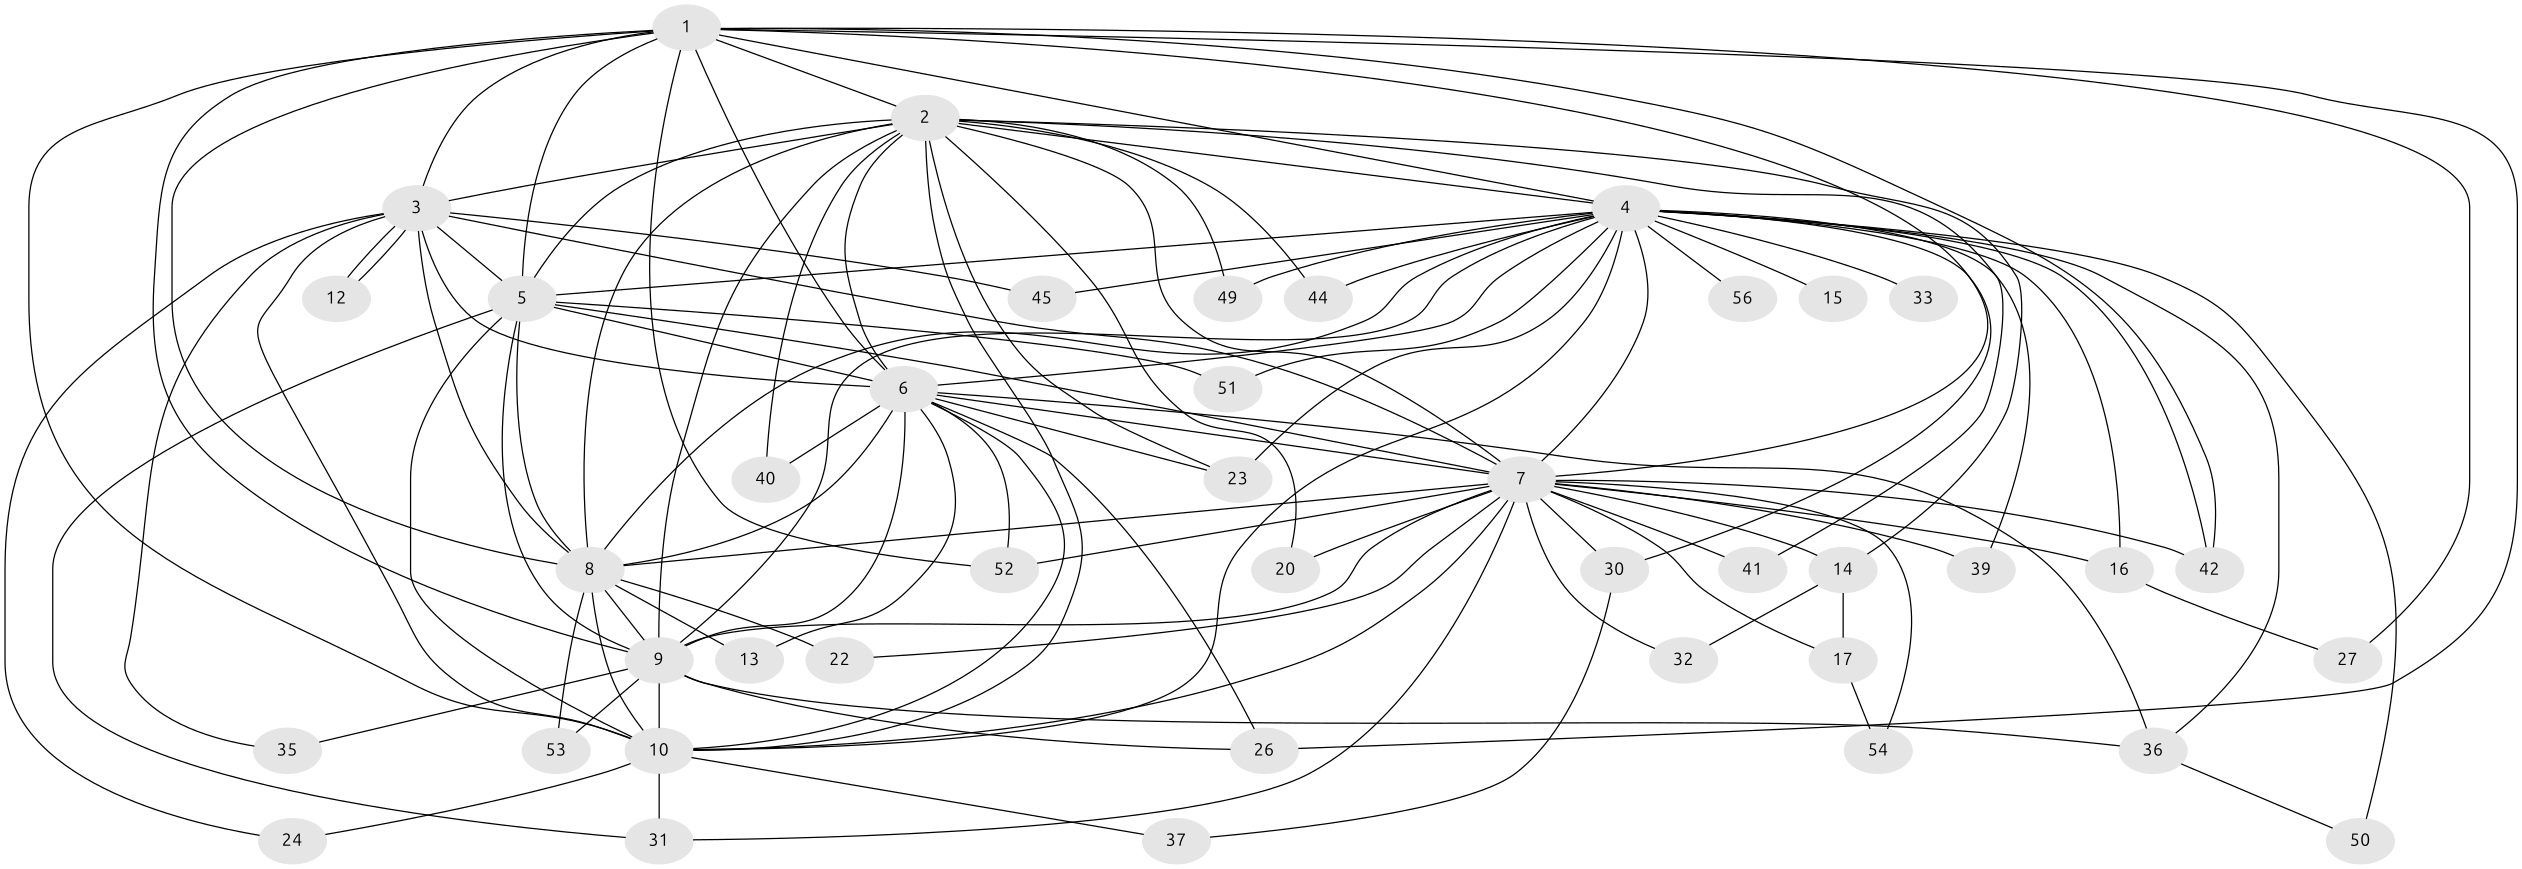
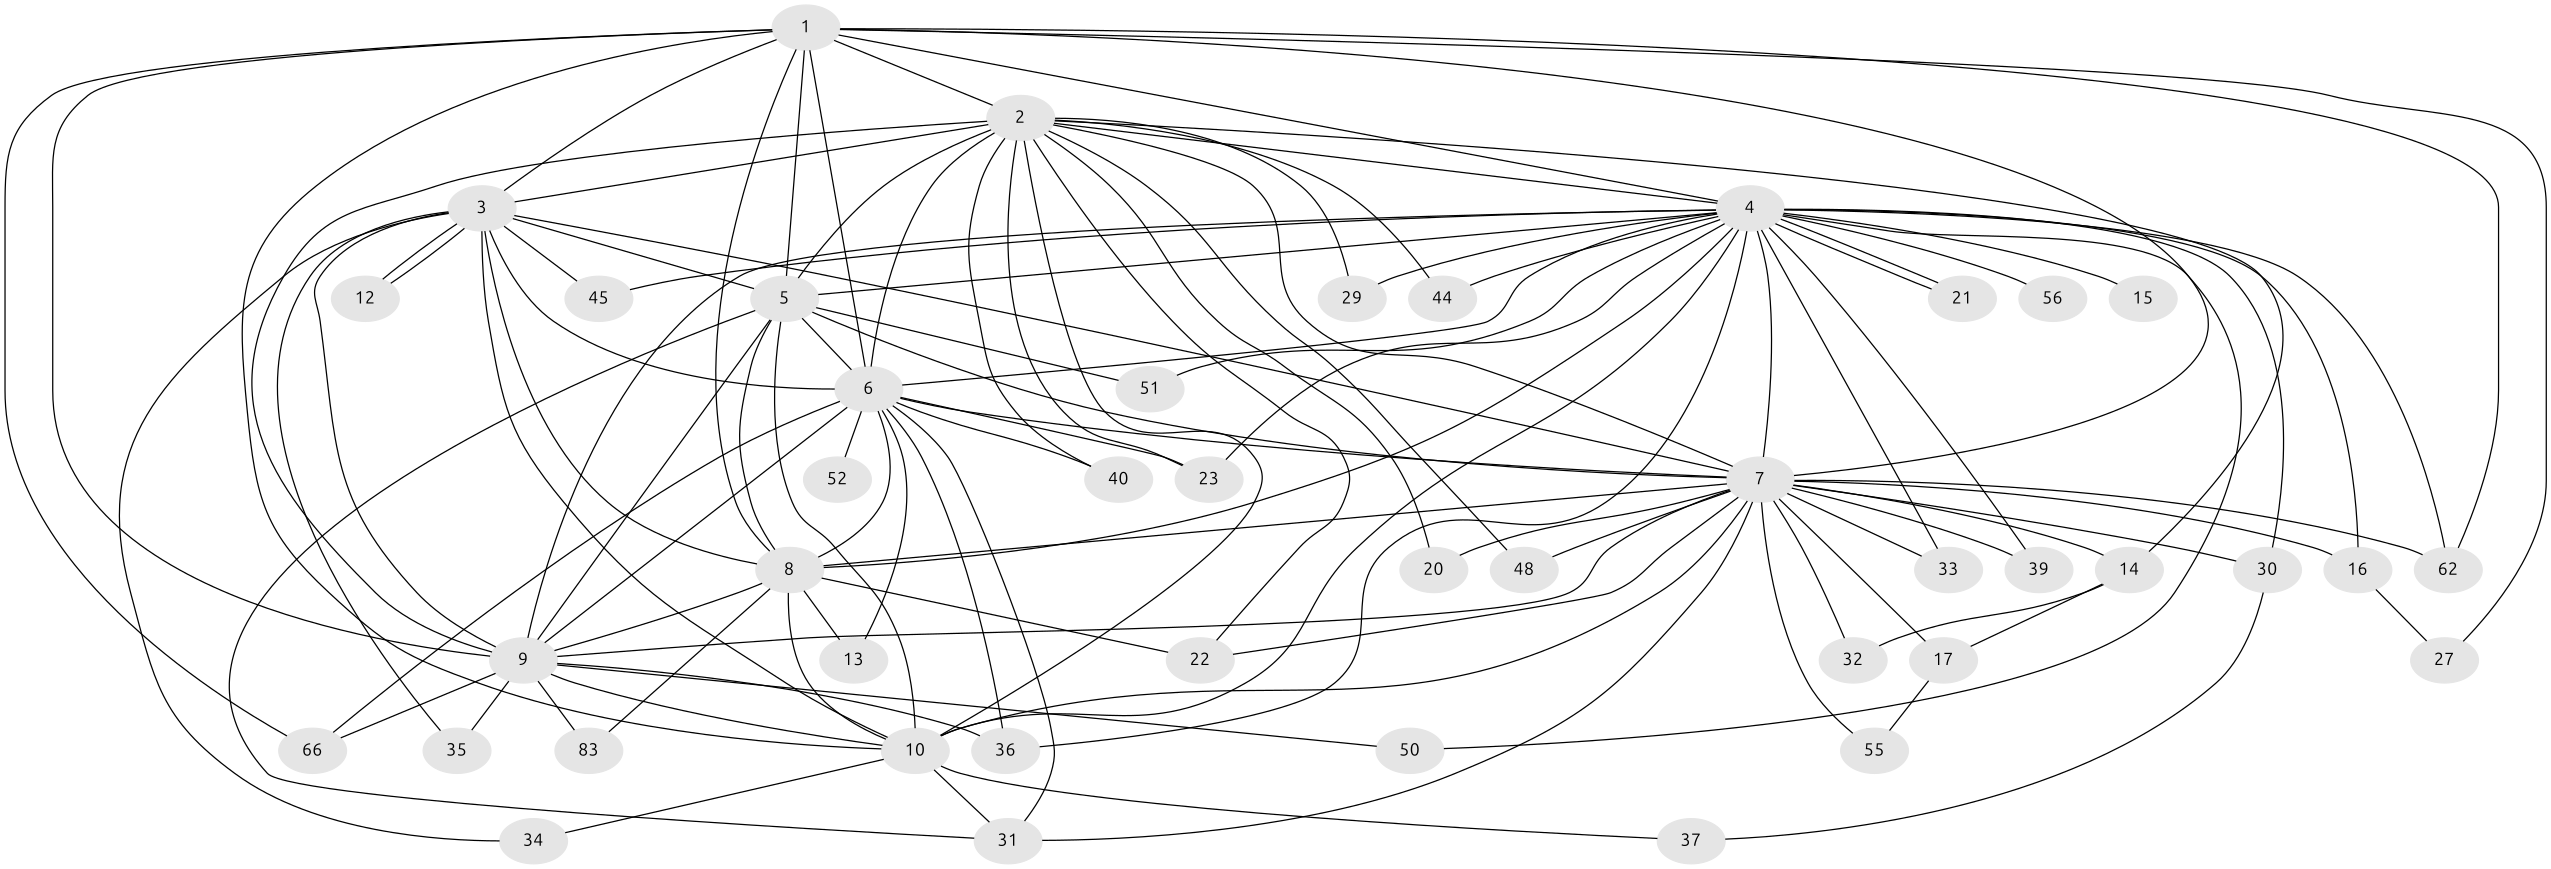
(642, 245) -> (1260, 393)
(1228, 299) -> (1352, 299)
none -> (1962, 299)
(672, 410) -> none
none -> (332, 419)
(1286, 521) -> (1854, 525)
(1753, 570) -> (1524, 570)
(2210, 570) -> (2448, 570)
(1014, 638) -> (1011, 602)
(556, 751) -> (589, 751)
(1264, 751) -> (313, 751)
(1878, 751) -> (1875, 751)
(2257, 796) -> (967, 706)
(293, 841) -> (534, 841)
